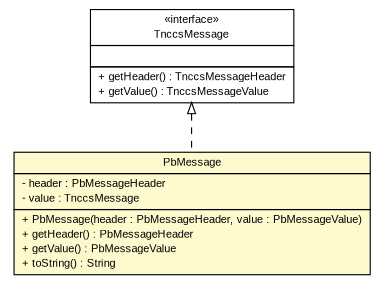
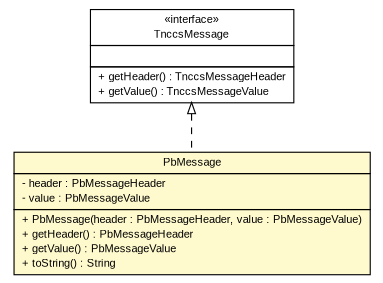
(81, 198) -> (87, 198)
